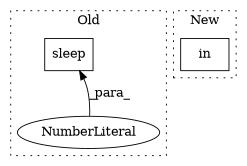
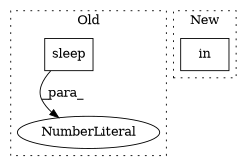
(89, 97) -> (40, 92)
